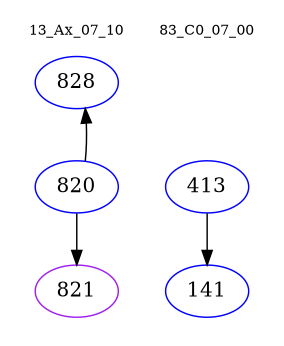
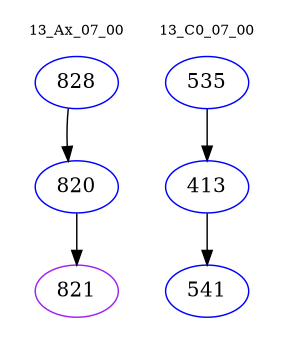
(77, 31) -> (77, 31)
(207, 31) -> (207, 31)
none -> (207, 83)
(86, 142) -> (67, 127)
(207, 291) -> (207, 291)
